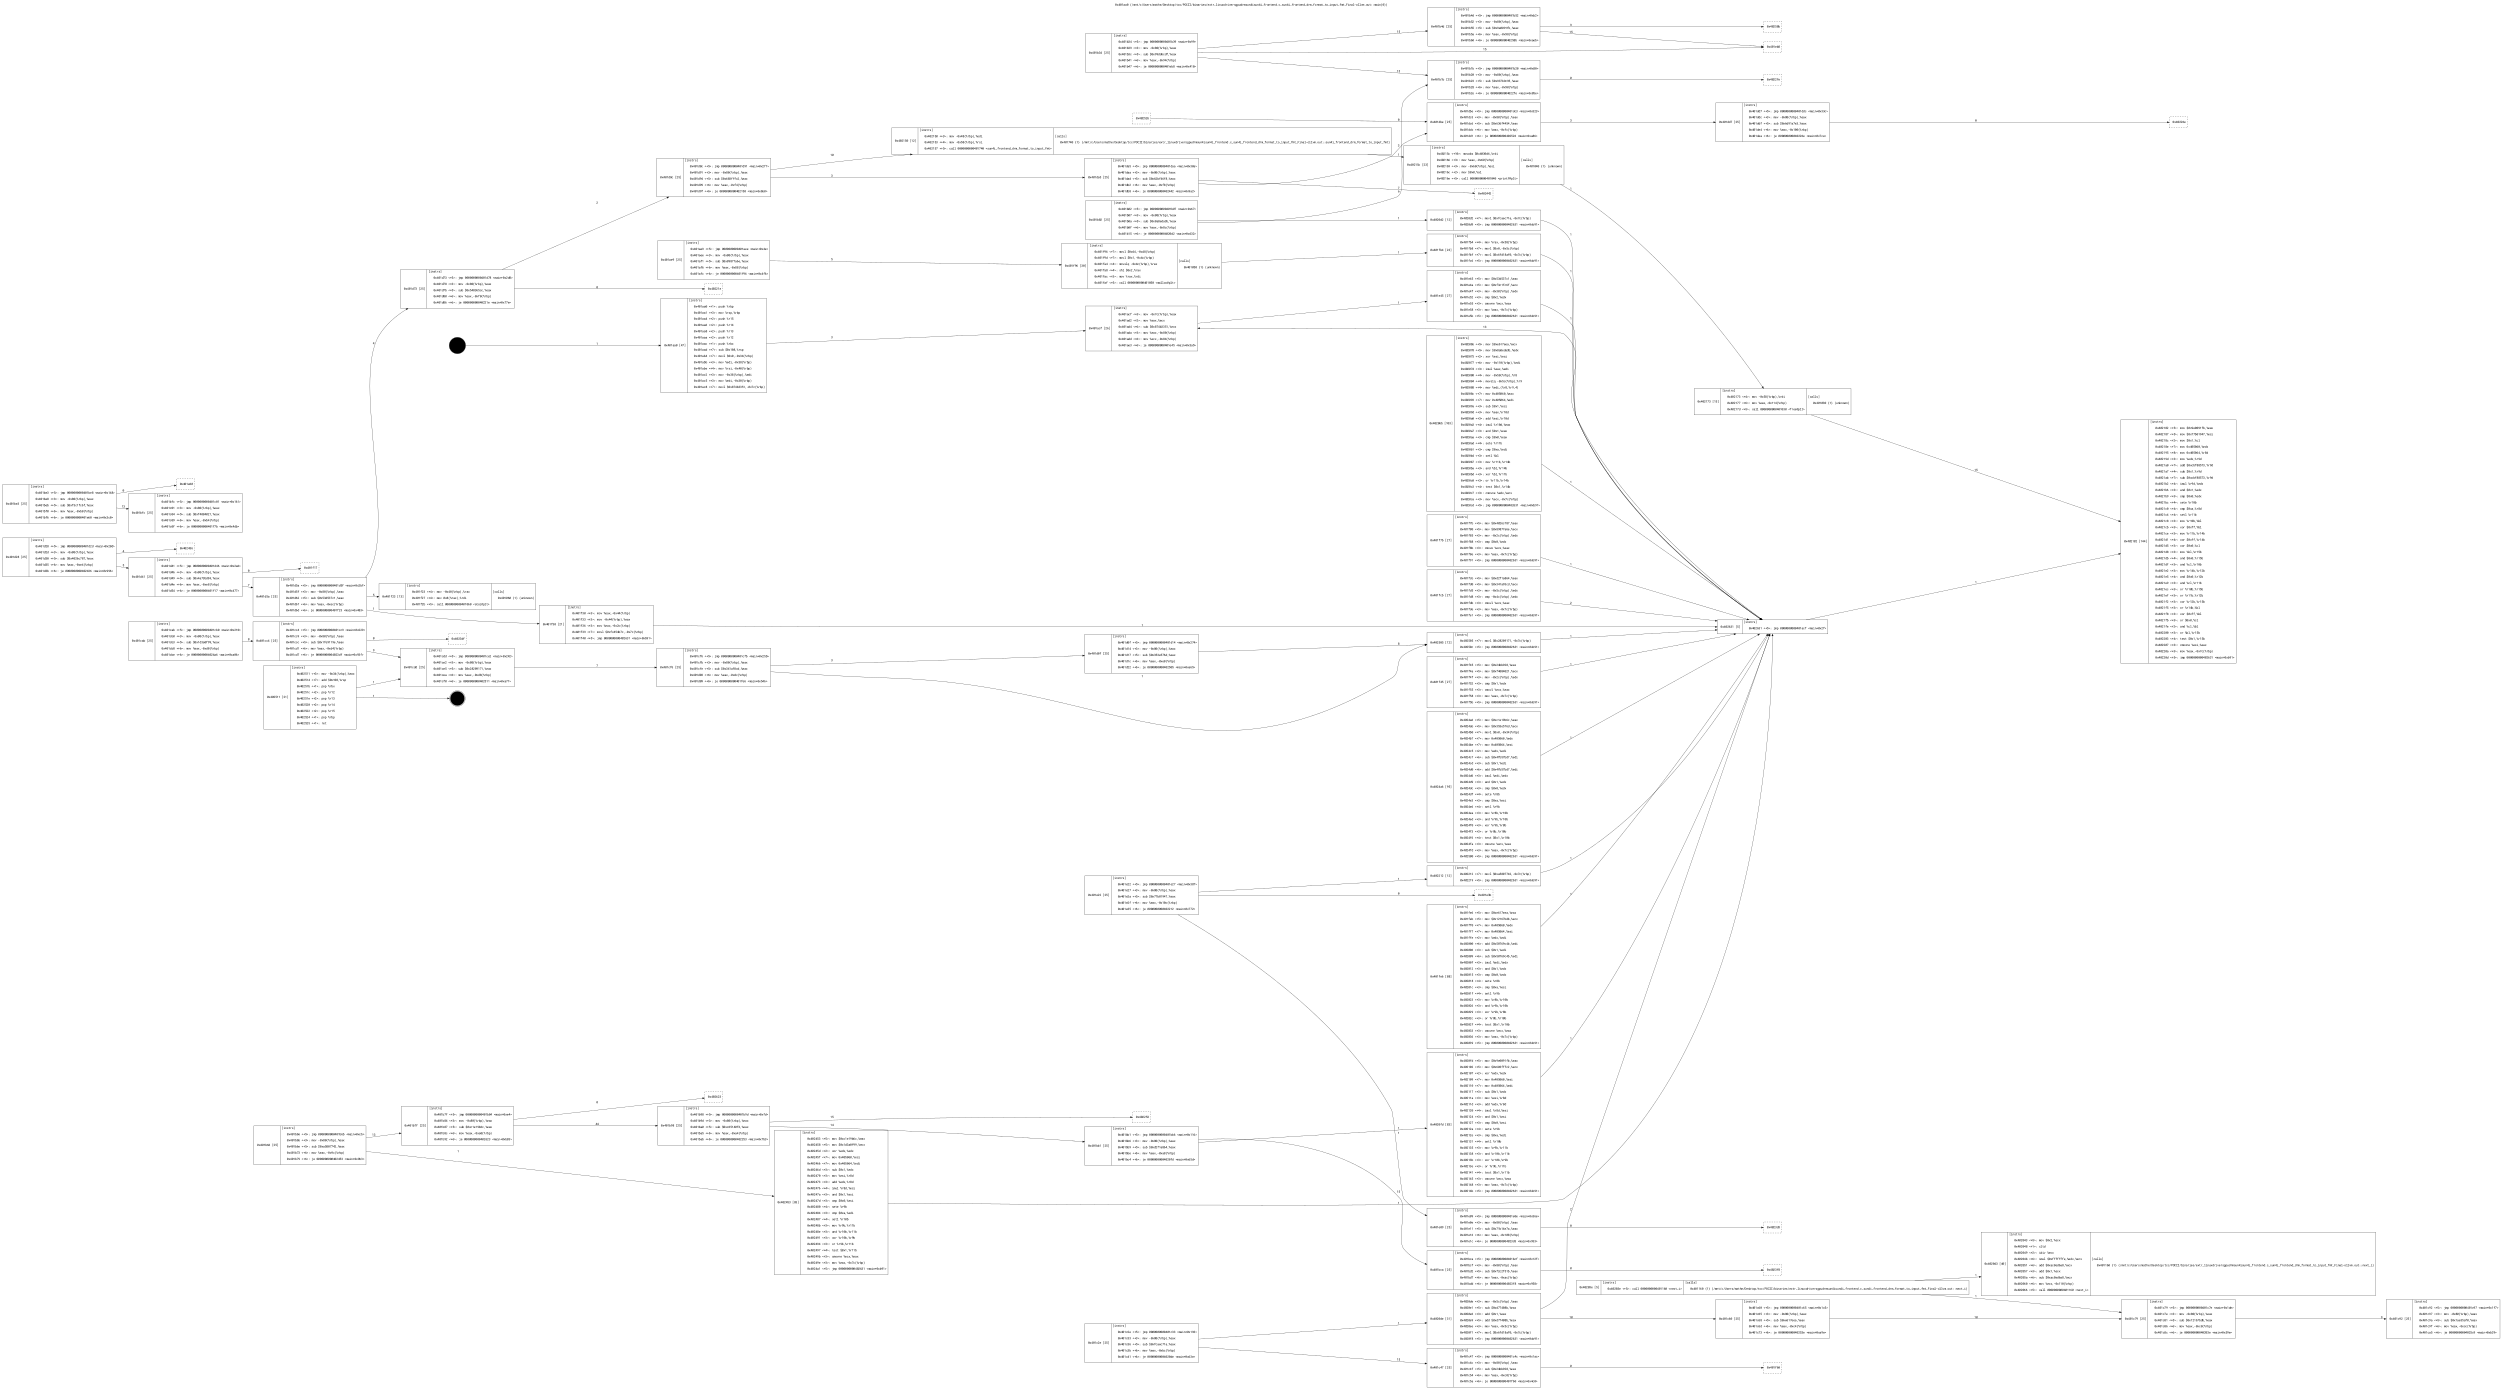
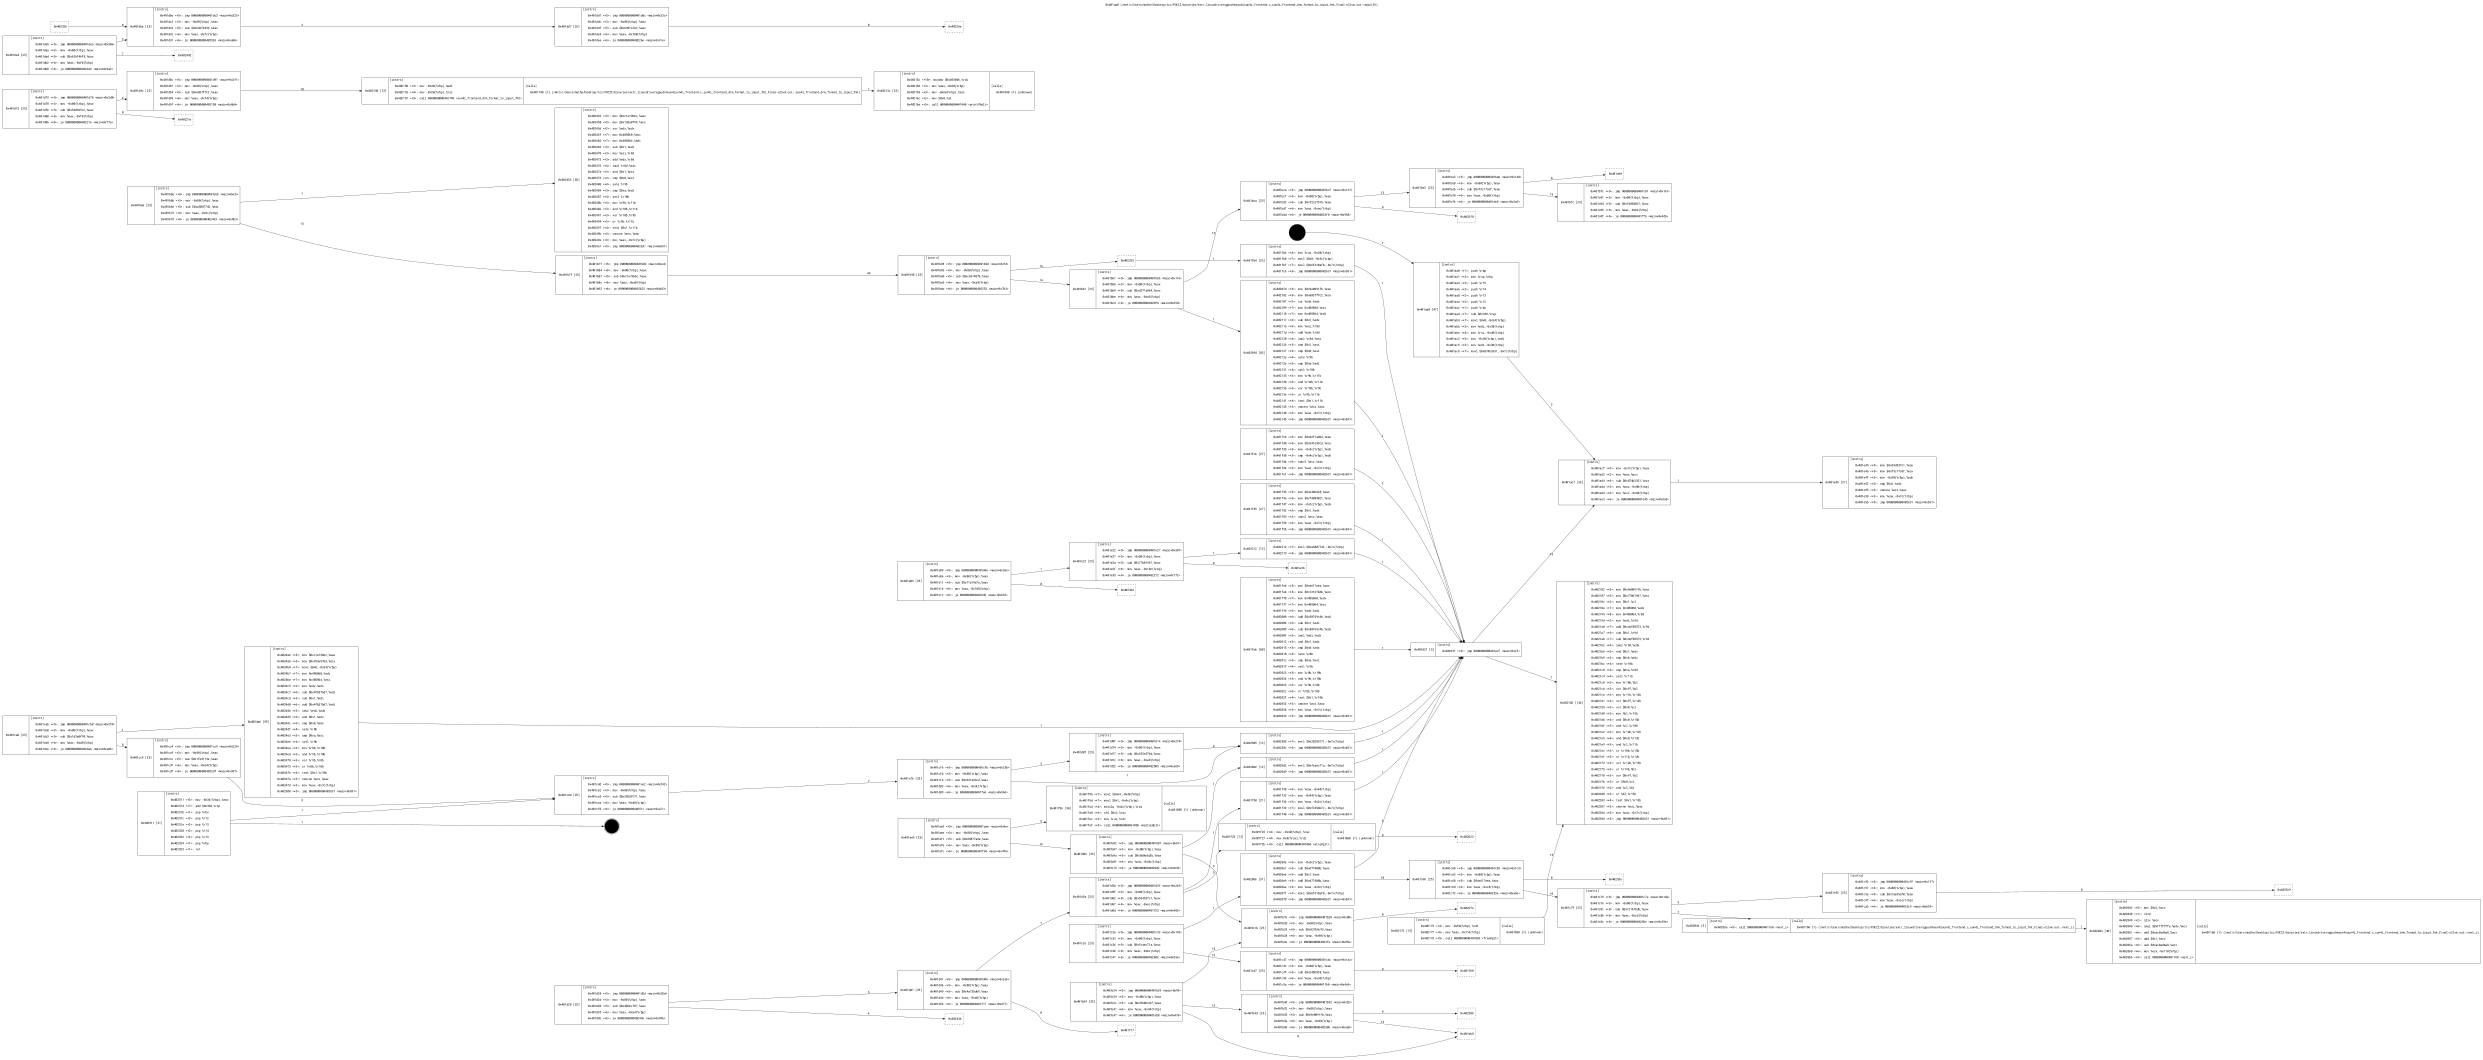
(1484, 49) -> (1297, 1036)
(927, 178) -> none
none -> (1381, 195)
(596, 203) -> (122, 98)
(1323, 258) -> (1187, 261)
(1672, 275) -> none
(1575, 388) -> none
(1484, 424) -> none
(373, 438) -> none
(1484, 540) -> none
(457, 639) -> none
none -> (179, 729)
none -> (1039, 846)
none -> (1614, 880)
none -> (2283, 890)
(1339, 1039) -> (1039, 572)
(608, 1109) -> (1415, 837)
(1536, 1202) -> none
(2021, 1302) -> (1710, 916)
